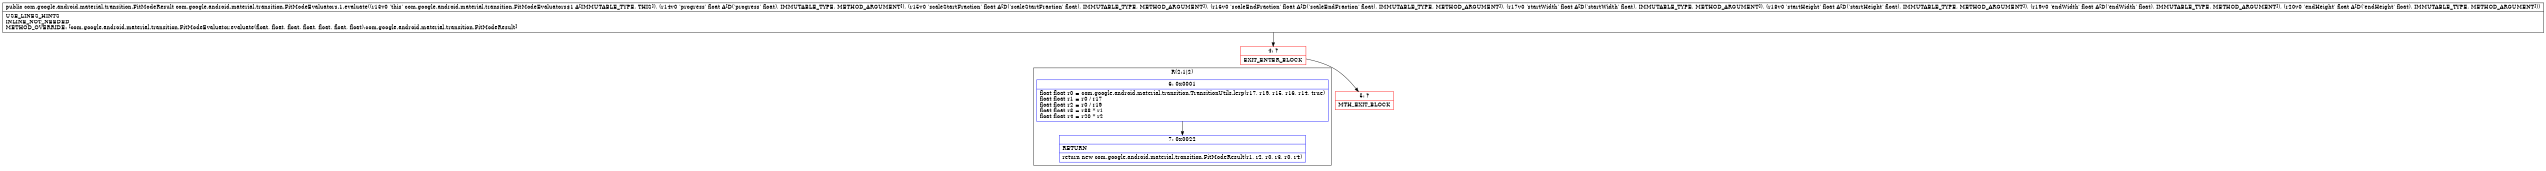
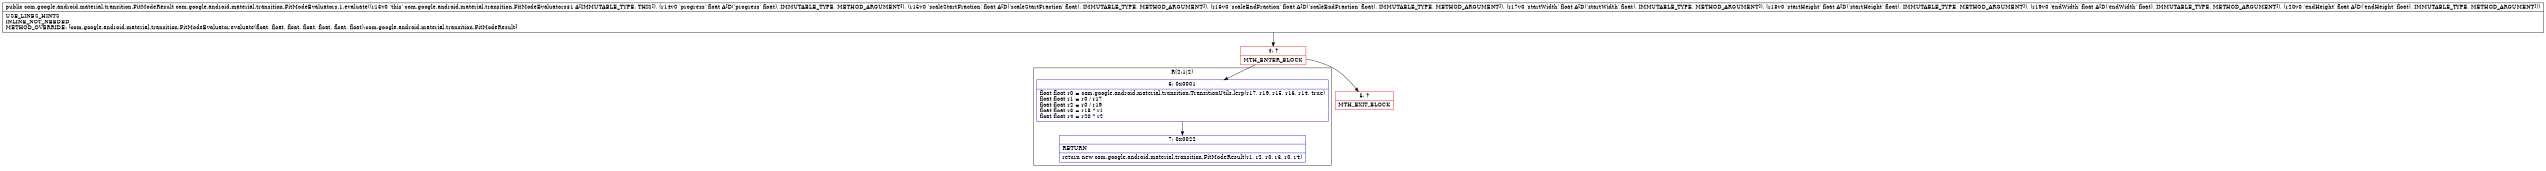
(1273, 60) -> (1273, 60)
none -> (1241, 71)
(1072, 111) -> (1072, 111)
